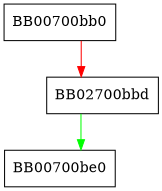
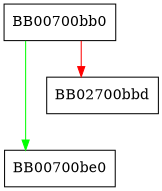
(81, 127) -> (26, 90)
